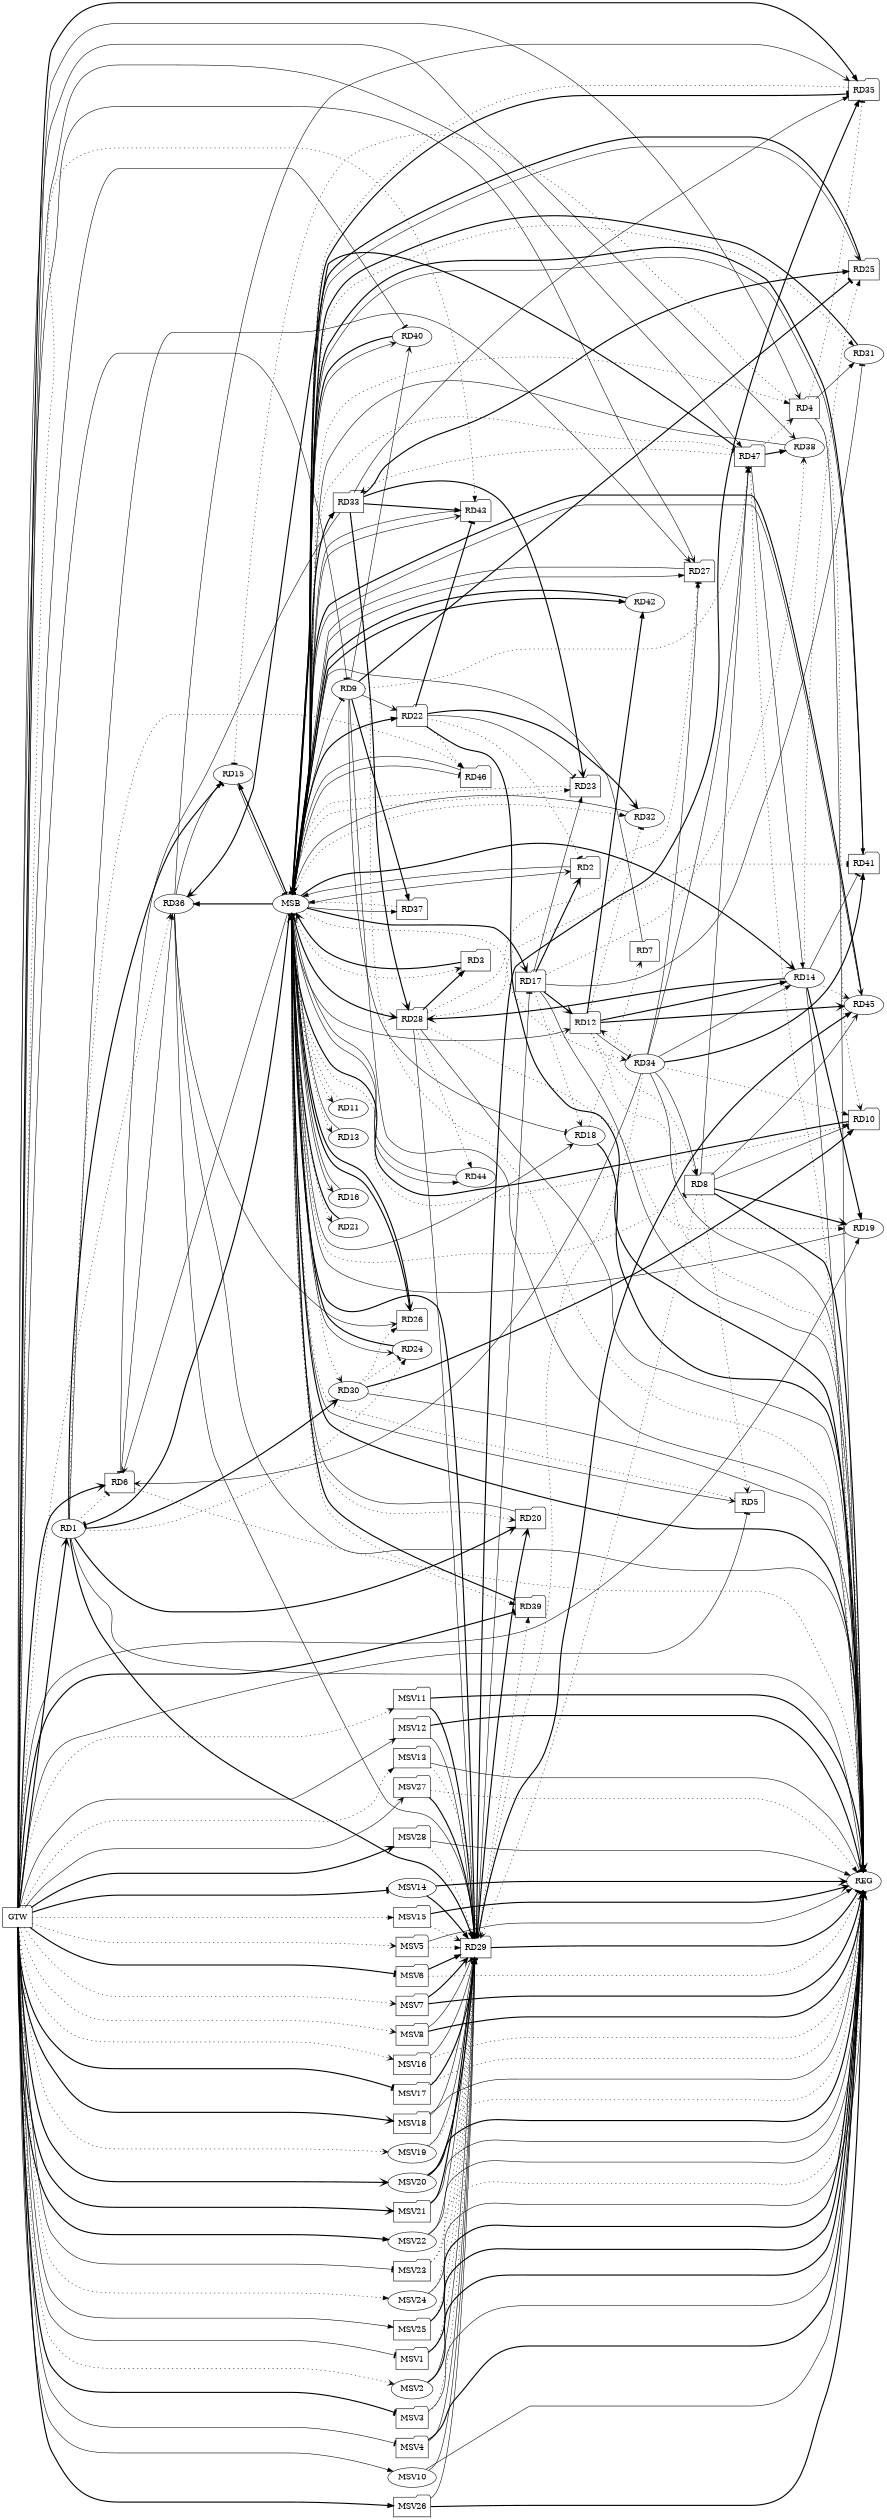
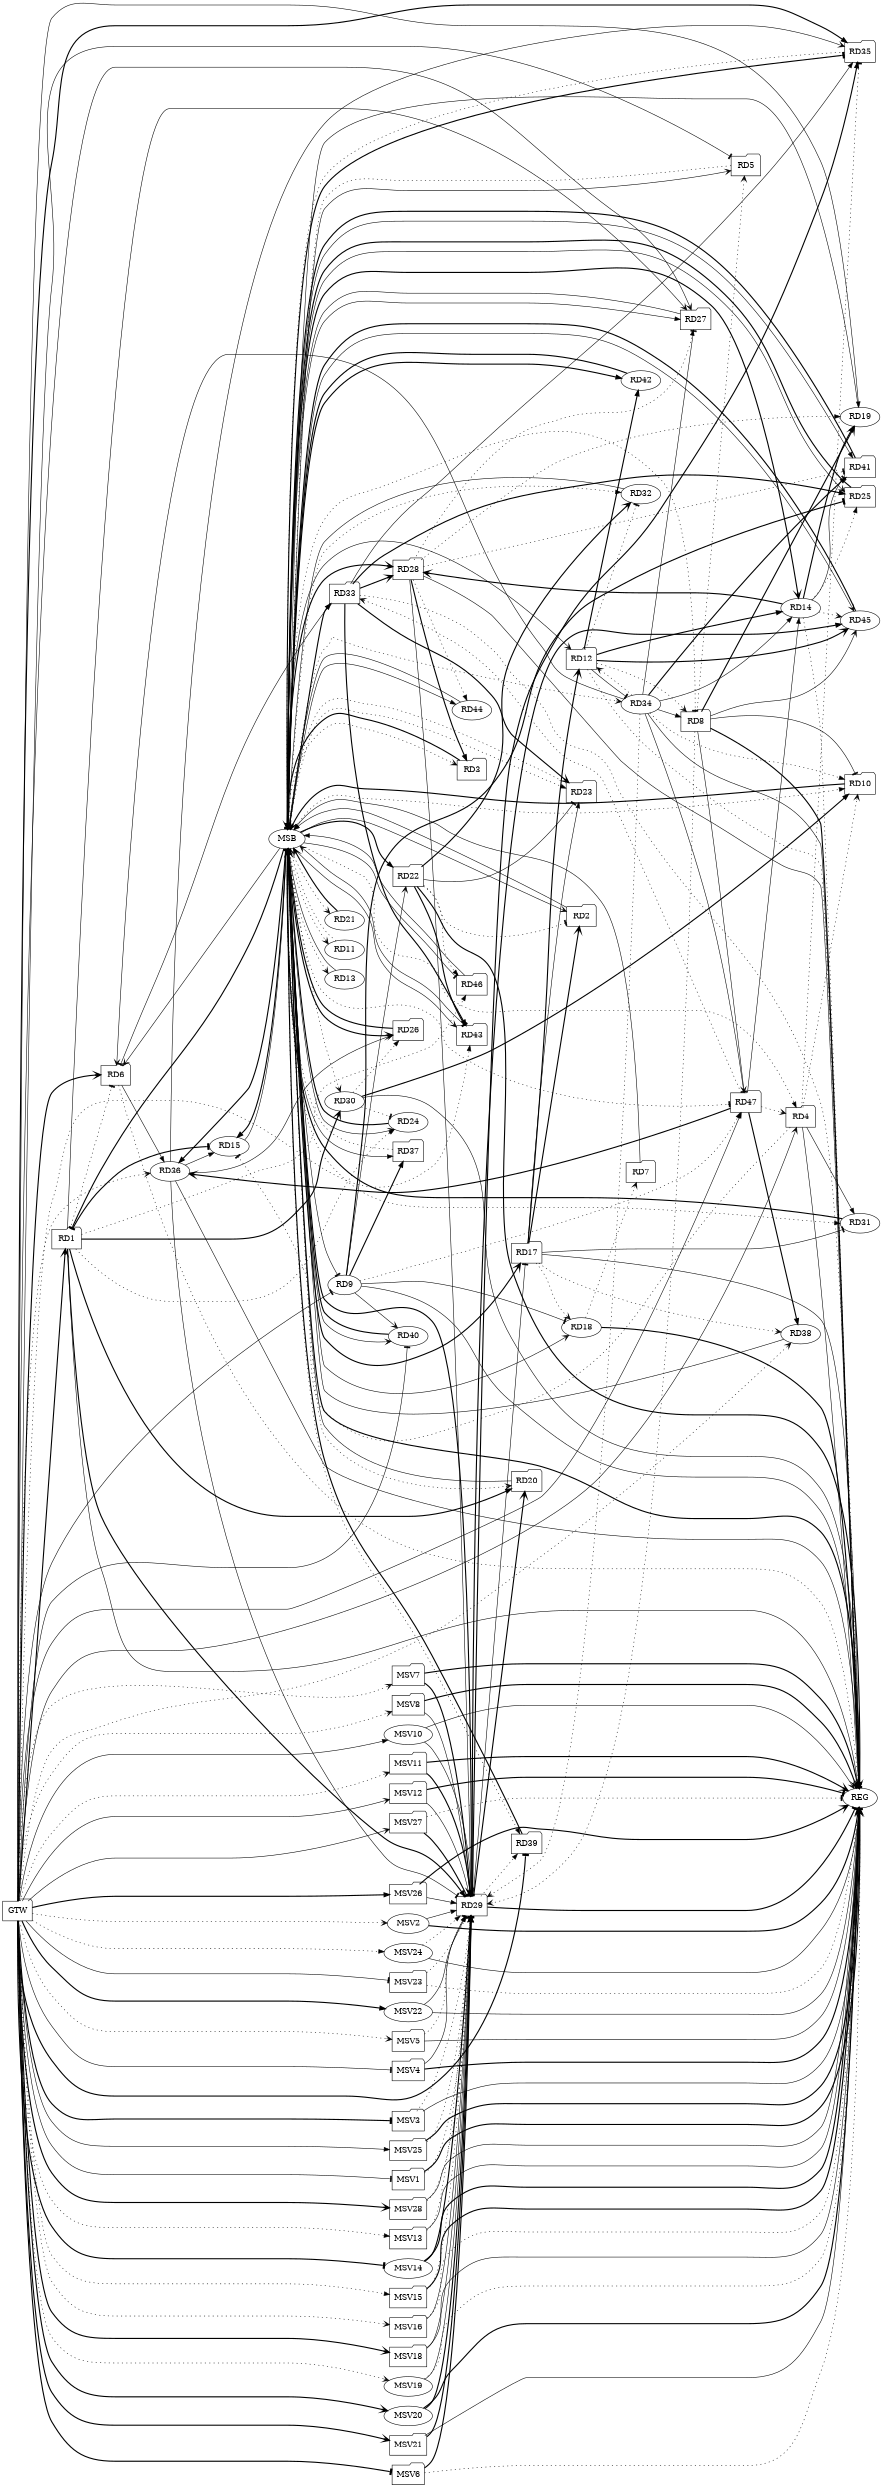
(72, 71) -> (387, 1655)
(814, 1167) -> none
(348, 1198) -> none
(831, 1273) -> (838, 1200)
(69, 1529) -> (67, 1239)
(273, 1609) -> (206, 1488)
(655, 1799) -> (632, 1798)
(412, 2094) -> none
